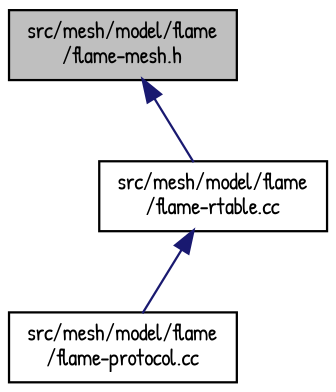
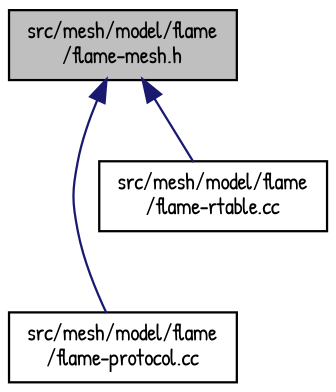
(162, 281) -> (74, 207)
